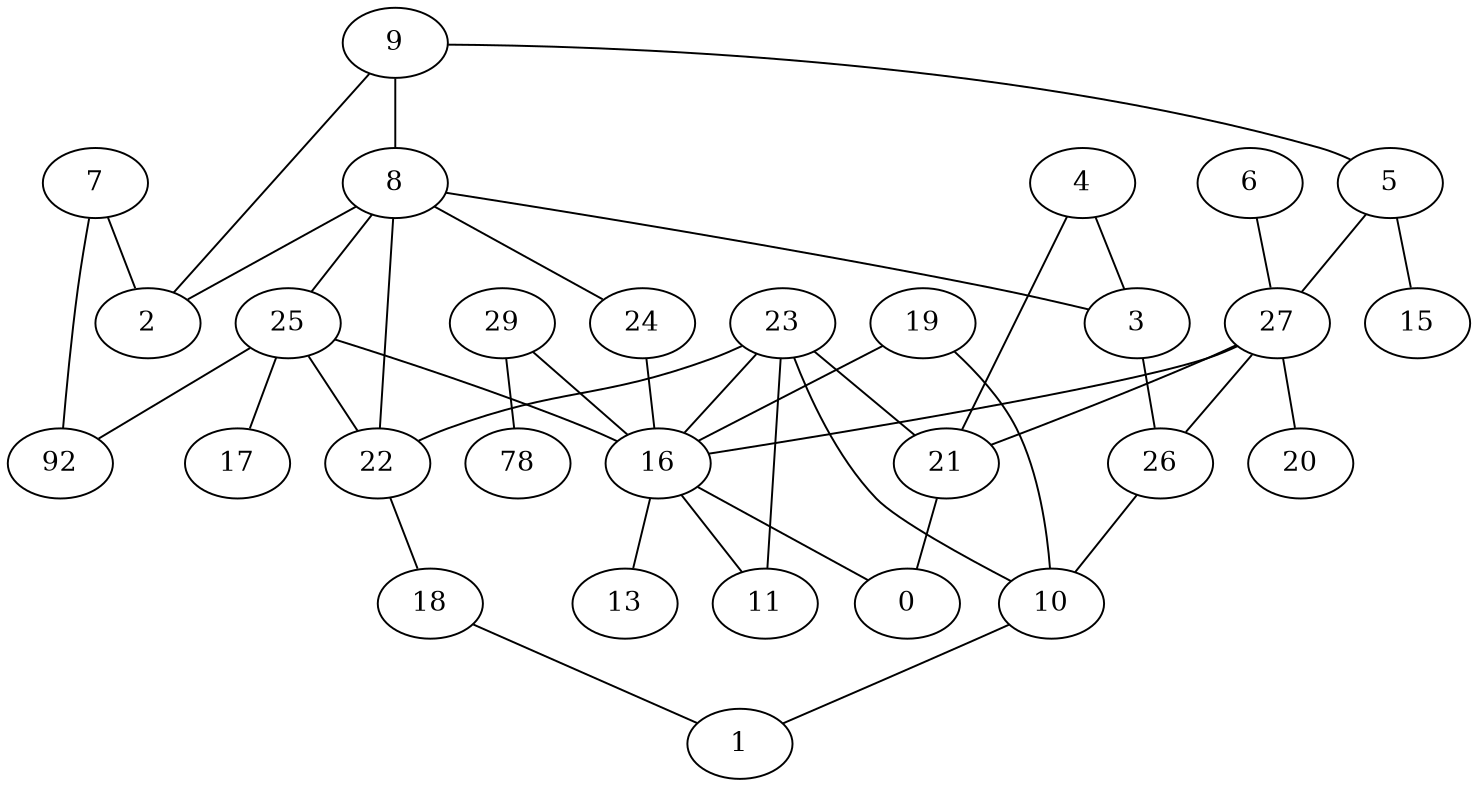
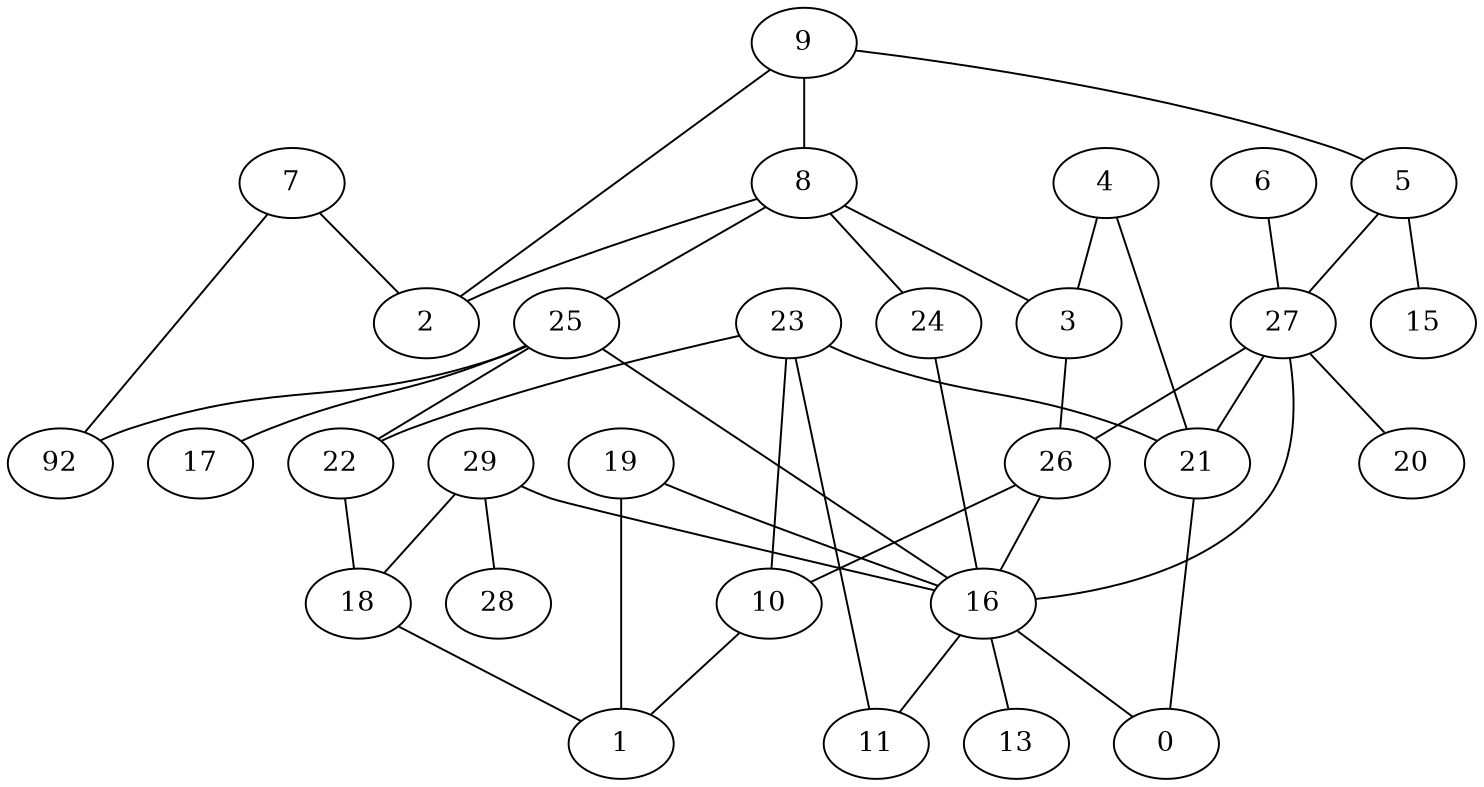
(387, 323) -> none
(720, 393) -> (1020, 534)
(1026, 449) -> (621, 604)
(518, 463) -> (498, 604)
none -> (420, 534)
